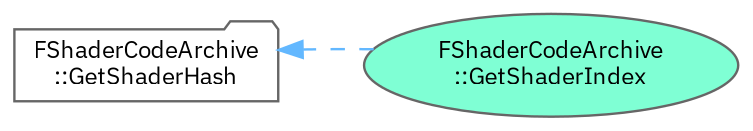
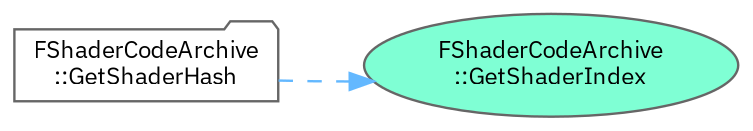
(338, 49) -> (314, 81)
